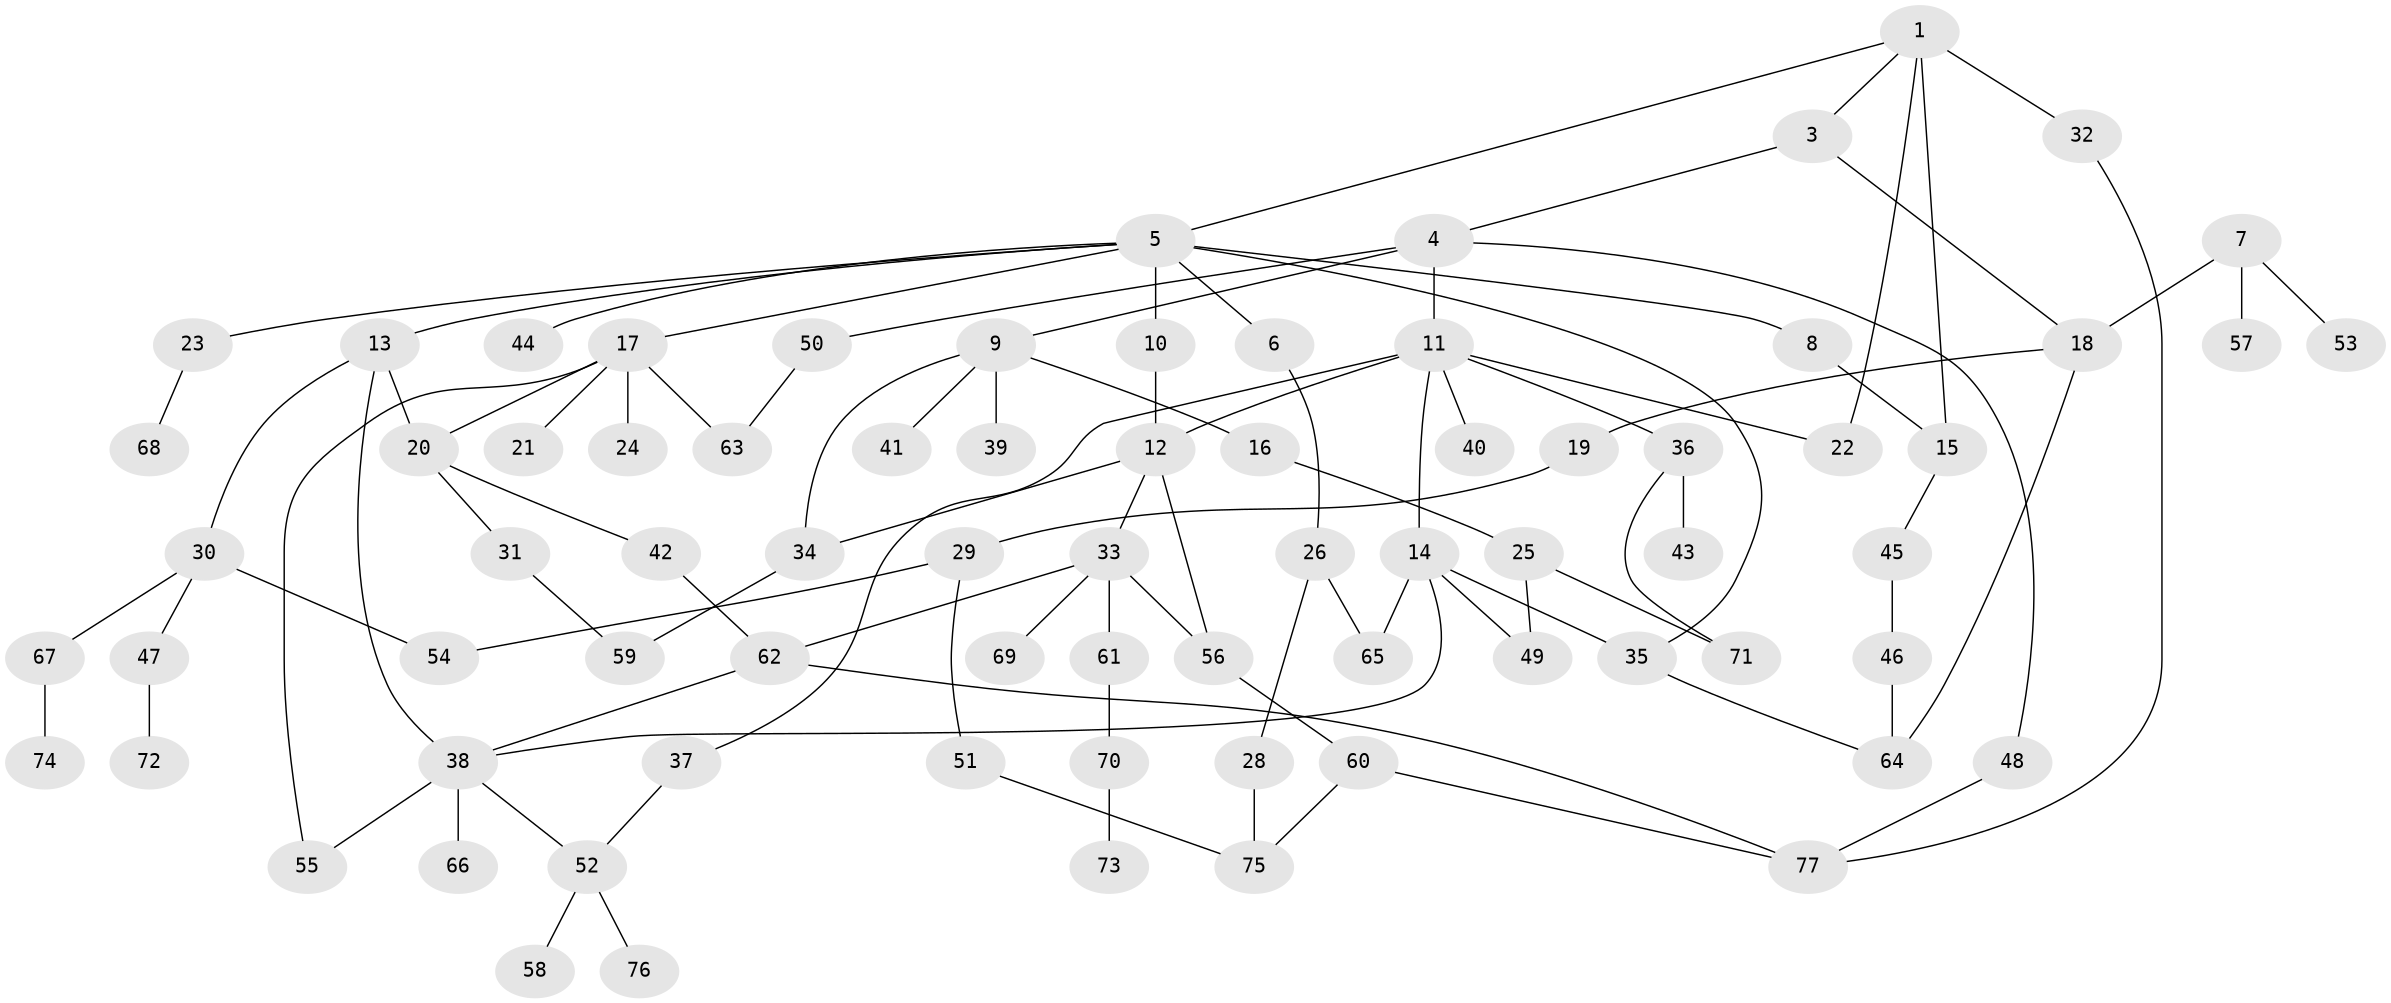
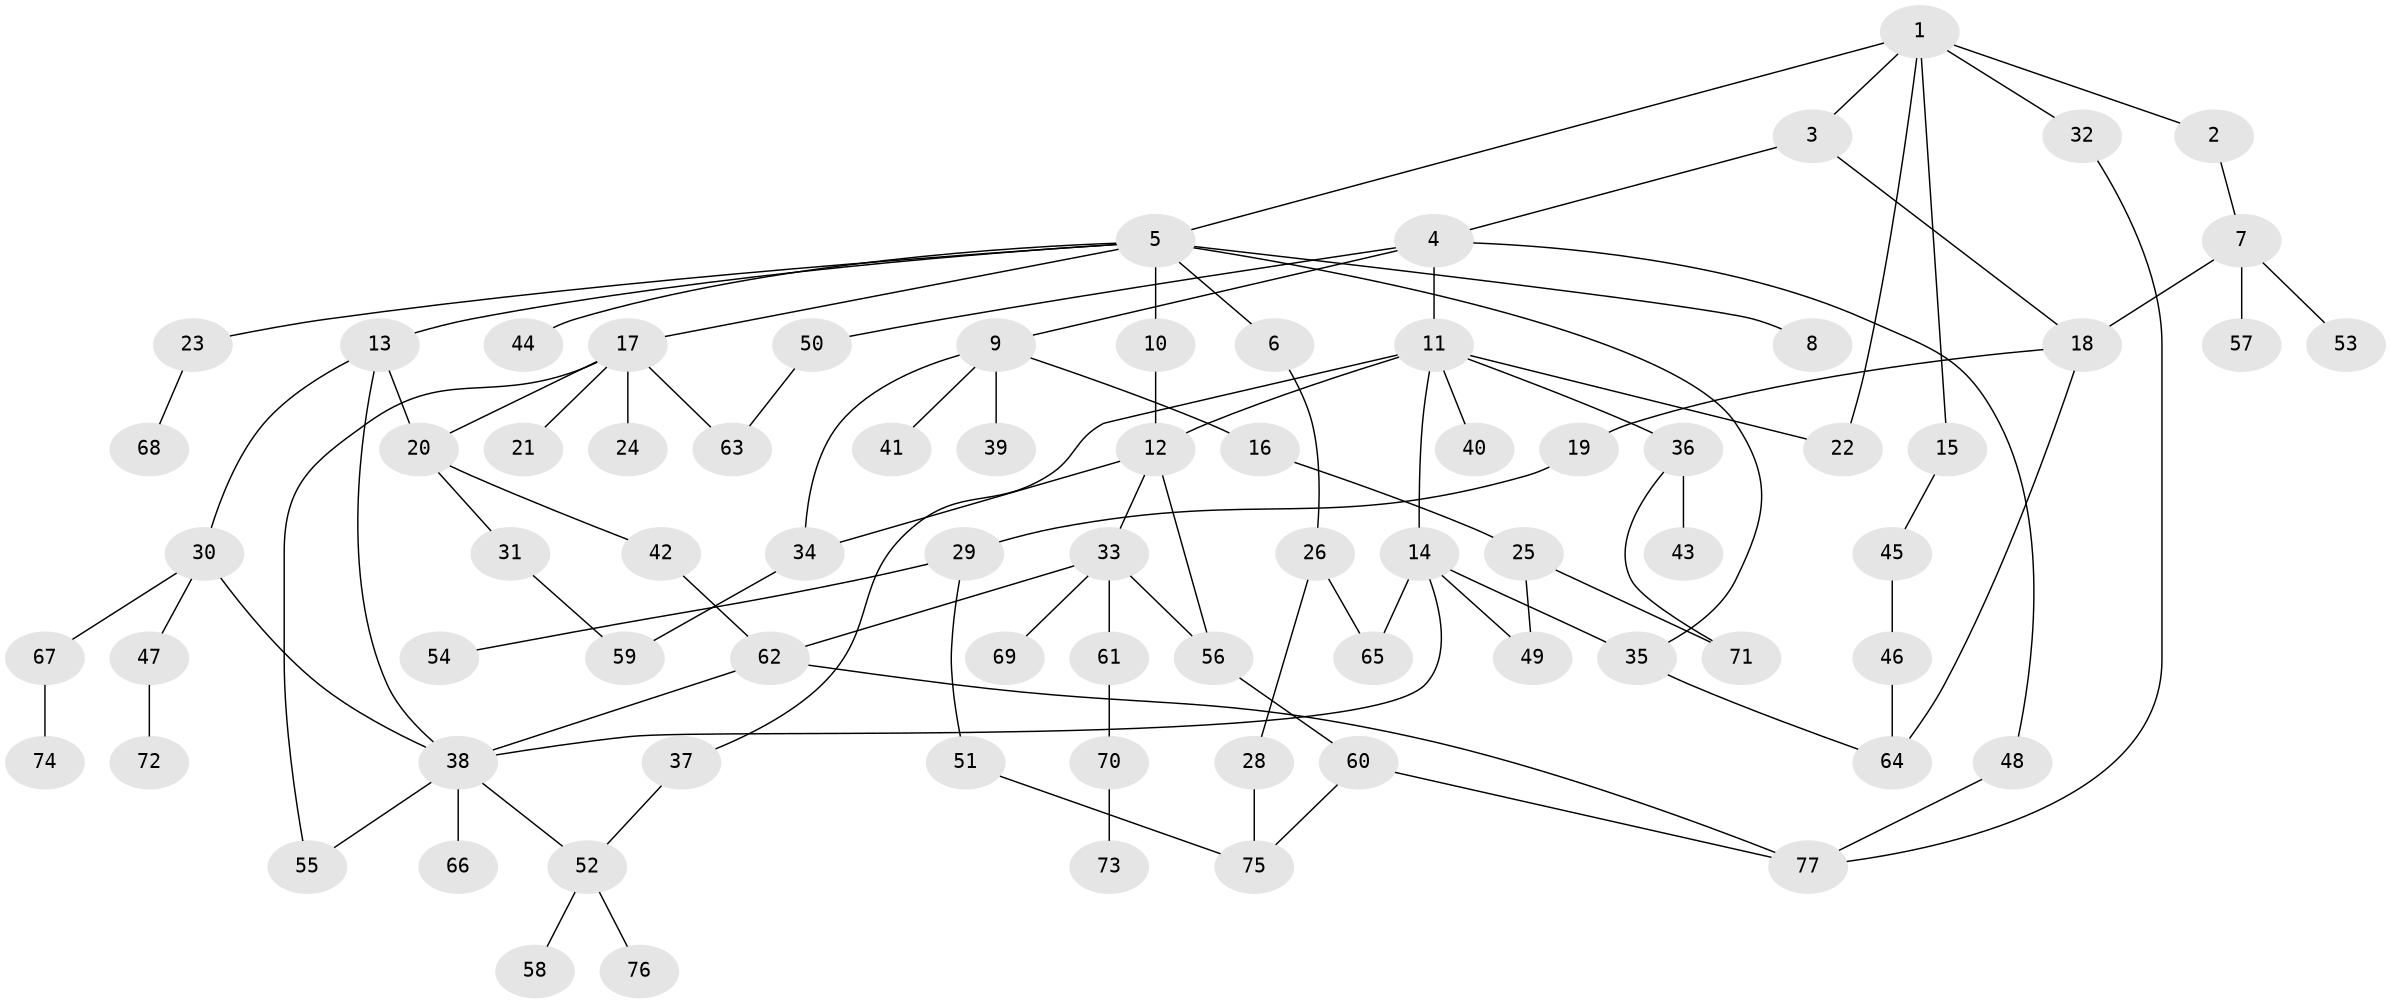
none -> (2214, 136)
(1880, 397) -> none
(322, 606) -> (311, 678)
